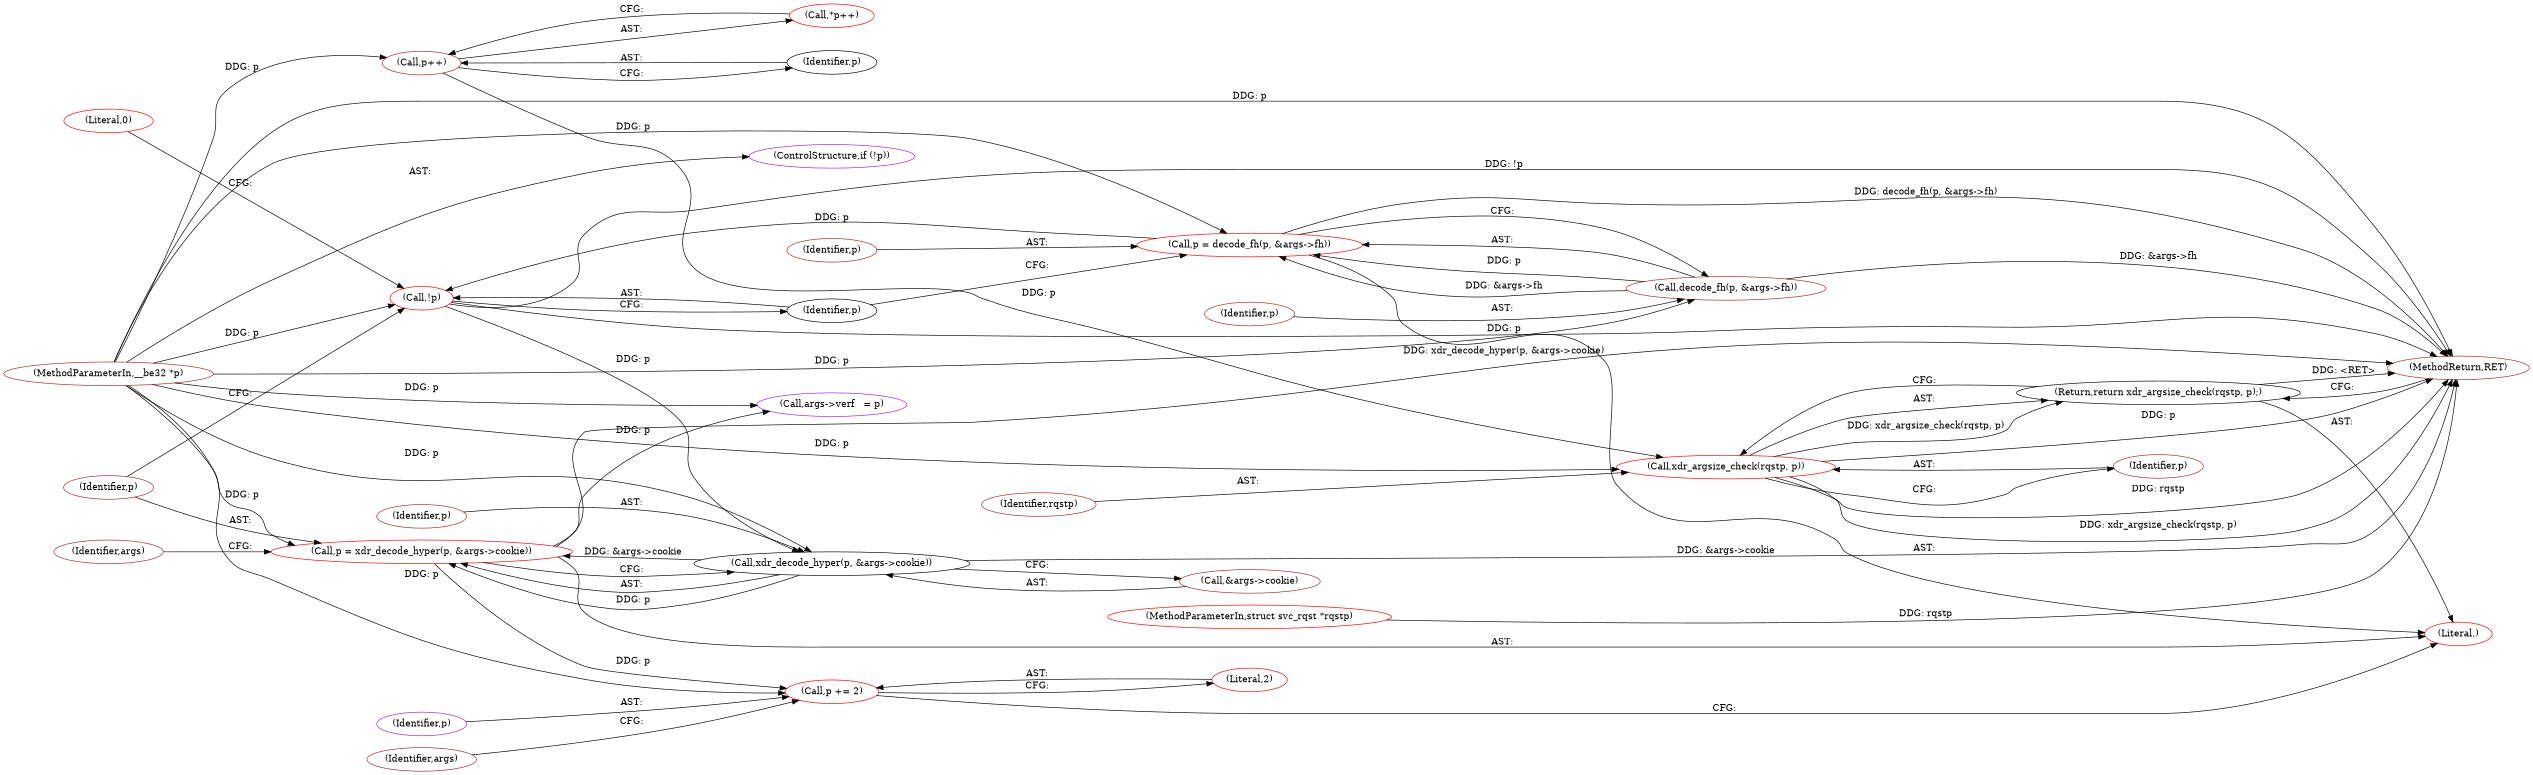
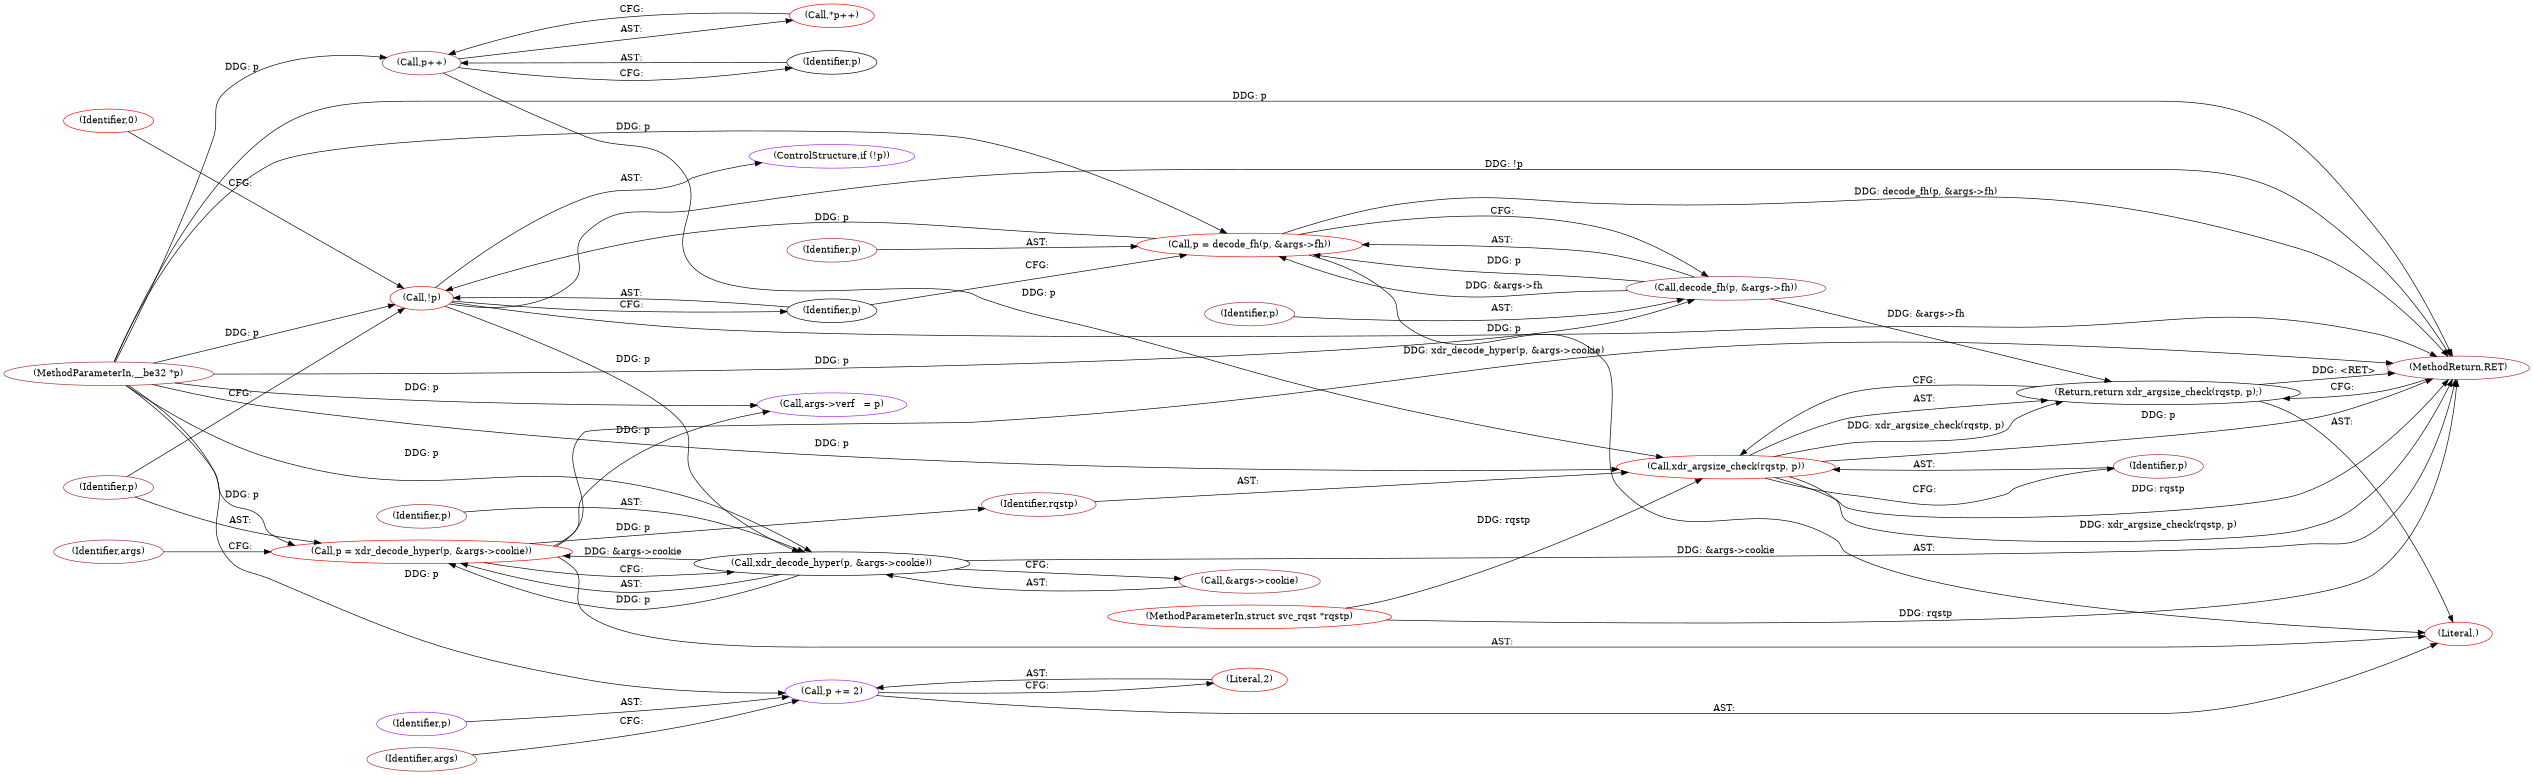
(109, 121) -> (109, 121)
(421, 216) -> (585, 198)
(2122, 264) -> (1929, 338)
none -> (1533, 553)
(591, 668) -> (776, 525)
(832, 692) -> (832, 692)
(1726, 709) -> (1726, 709)
